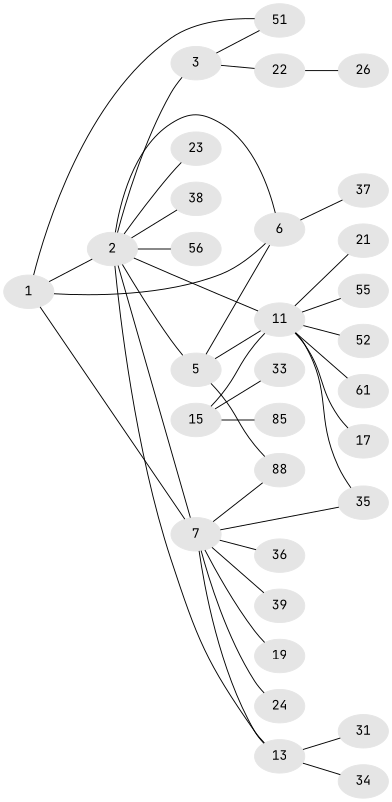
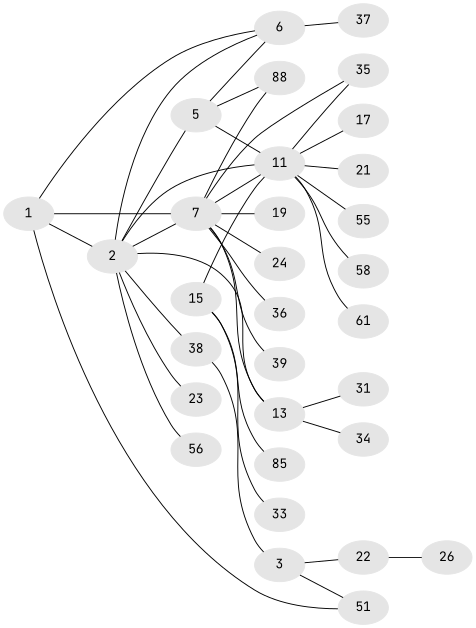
(151, 133) -> (238, 462)
none -> (238, 189)
(363, 341) -> (363, 271)
